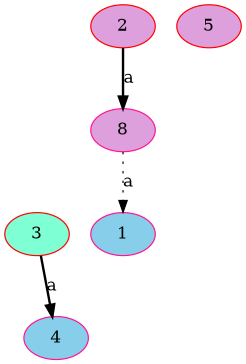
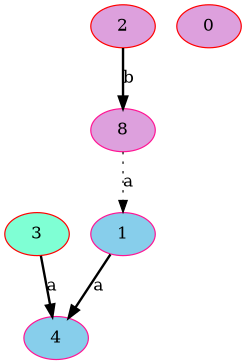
(209, 26) -> (209, 26)
(129, 78) -> (129, 78)
none -> (93, 281)
